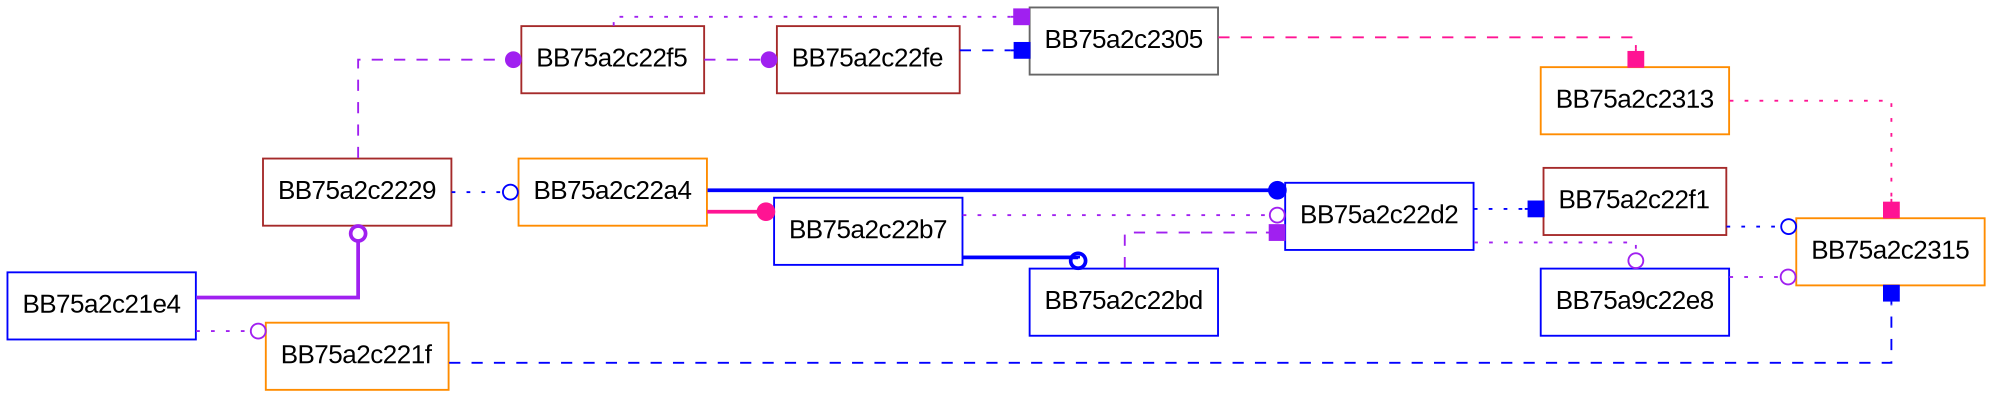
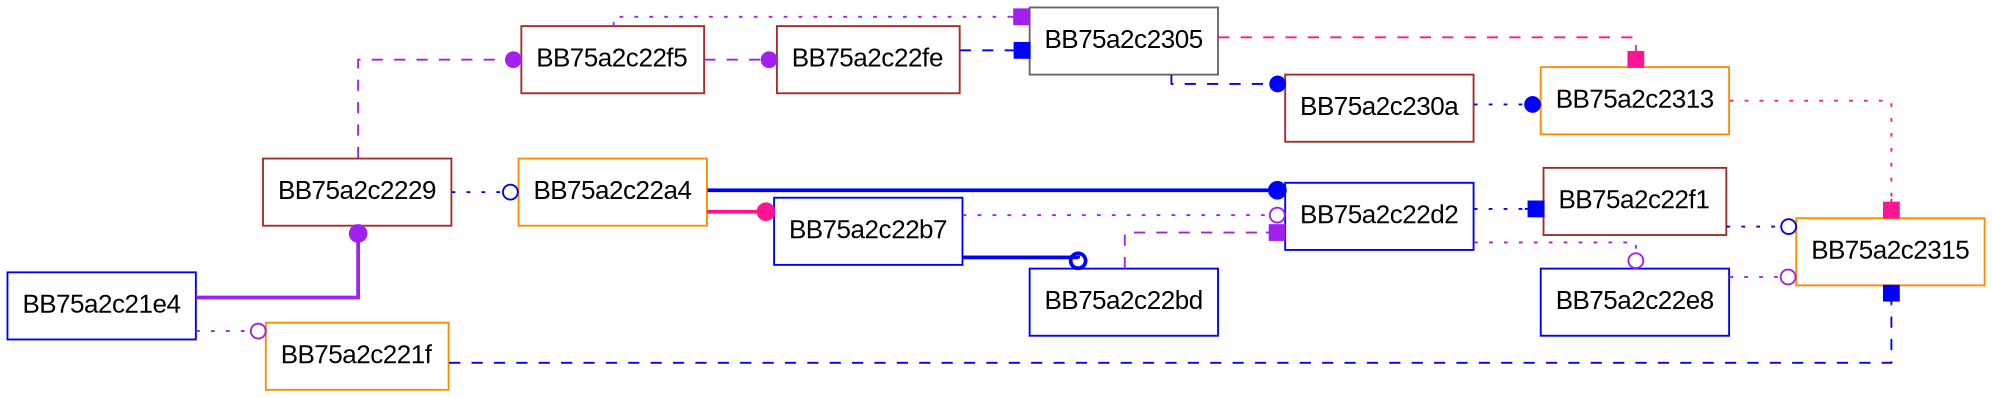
none -> (1379, 108)
(306, 298) -> (306, 298)
(1635, 302) -> (1635, 302)
